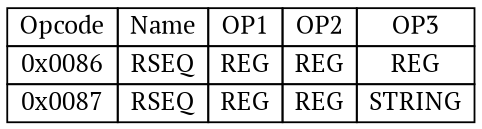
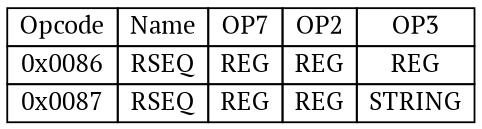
(245, 26) -> (245, 26)
